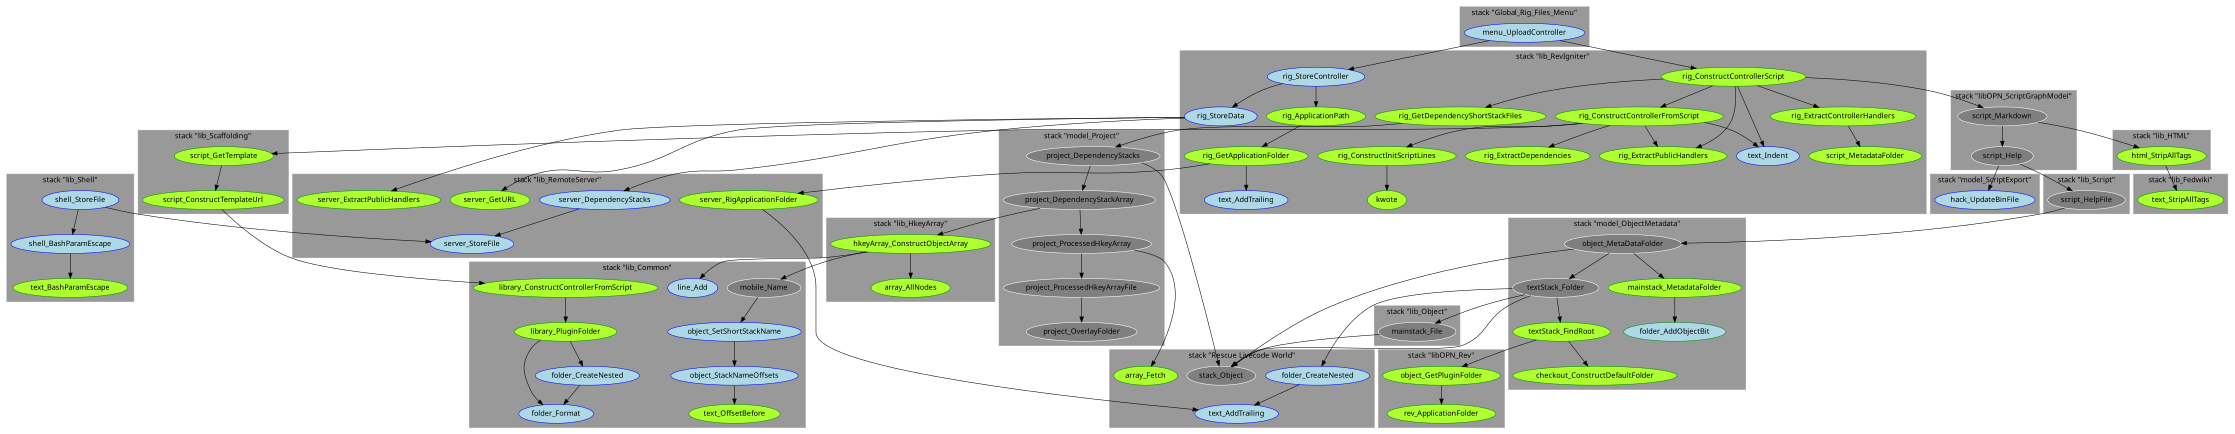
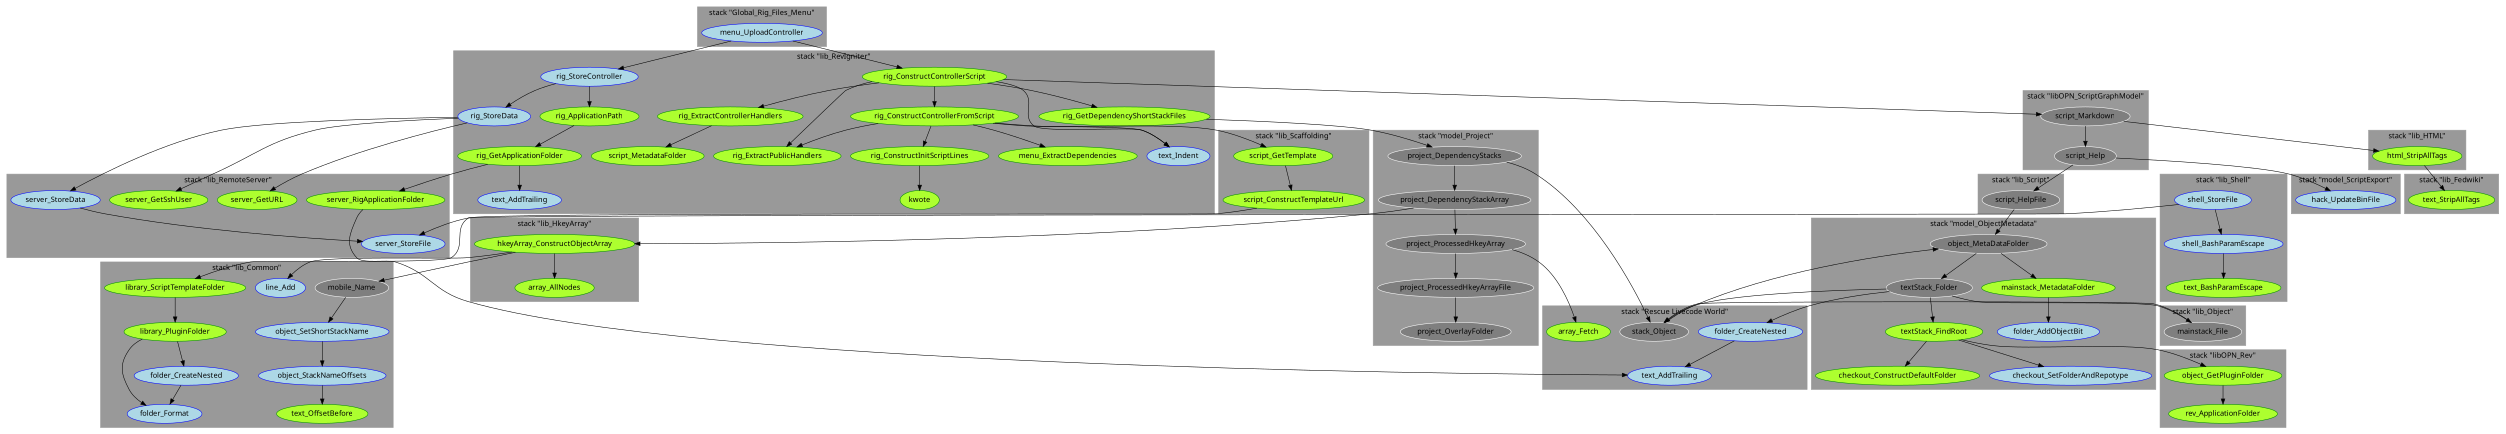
(1528, 156) -> (1068, 156)
(369, 200) -> (159, 200)
(605, 200) -> (56, 200)
(1397, 283) -> (1795, 273)
(566, 288) -> (175, 288)
(1675, 332) -> (2048, 332)
none -> (2071, 376)
